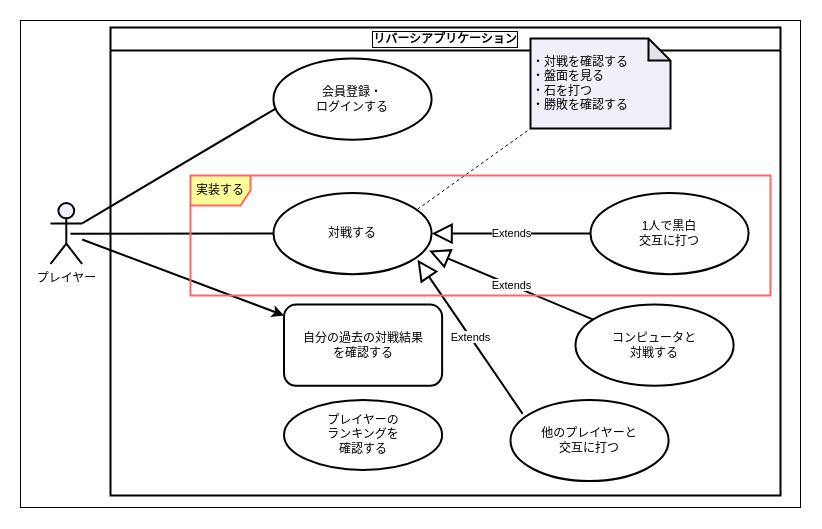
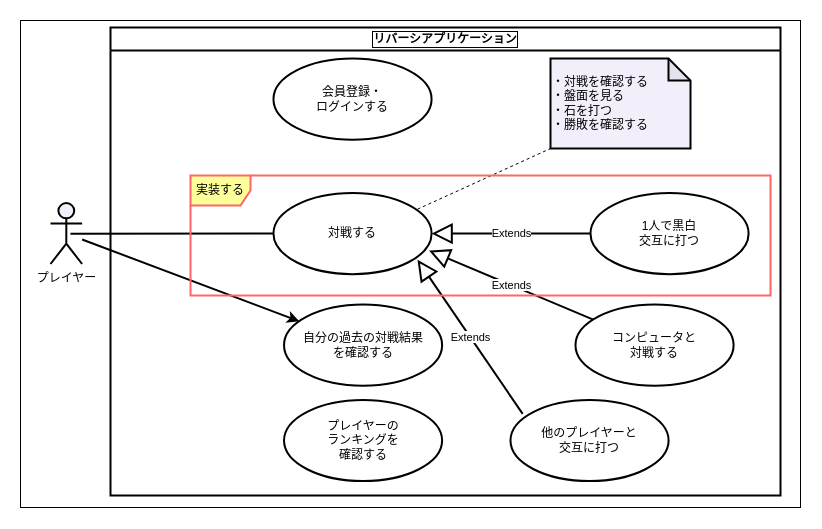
(601, 84) -> (621, 104)
(180, 166) -> none
(363, 345) -> (363, 345)
(363, 435) -> (363, 441)
